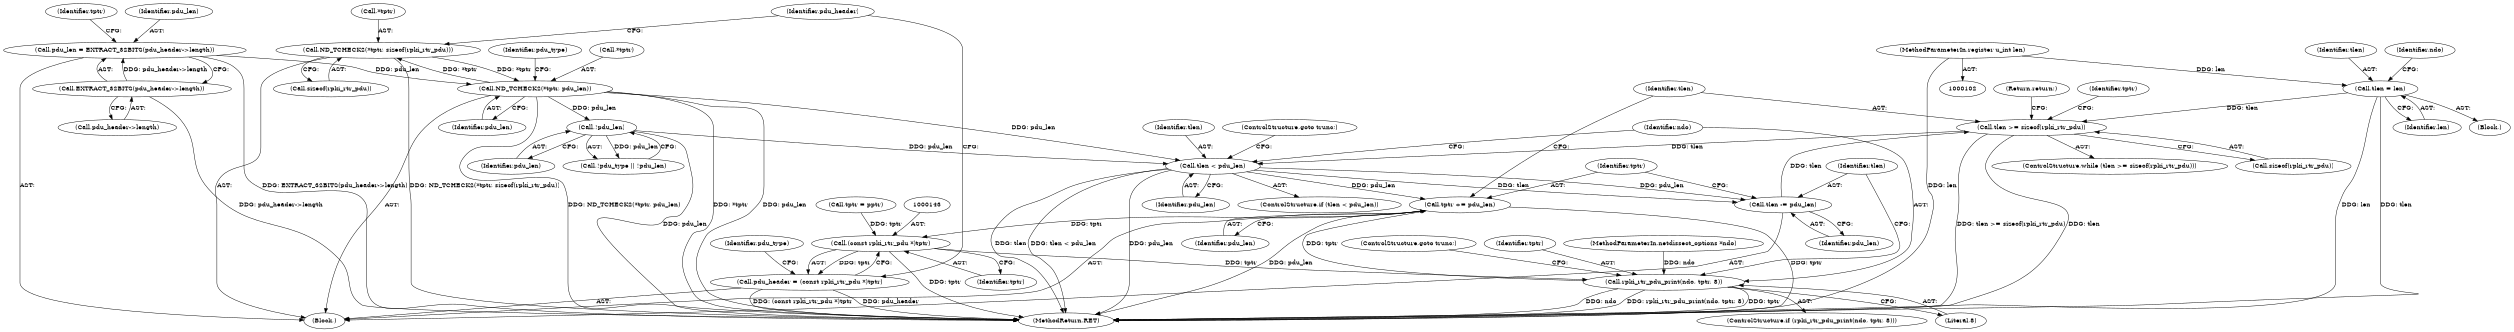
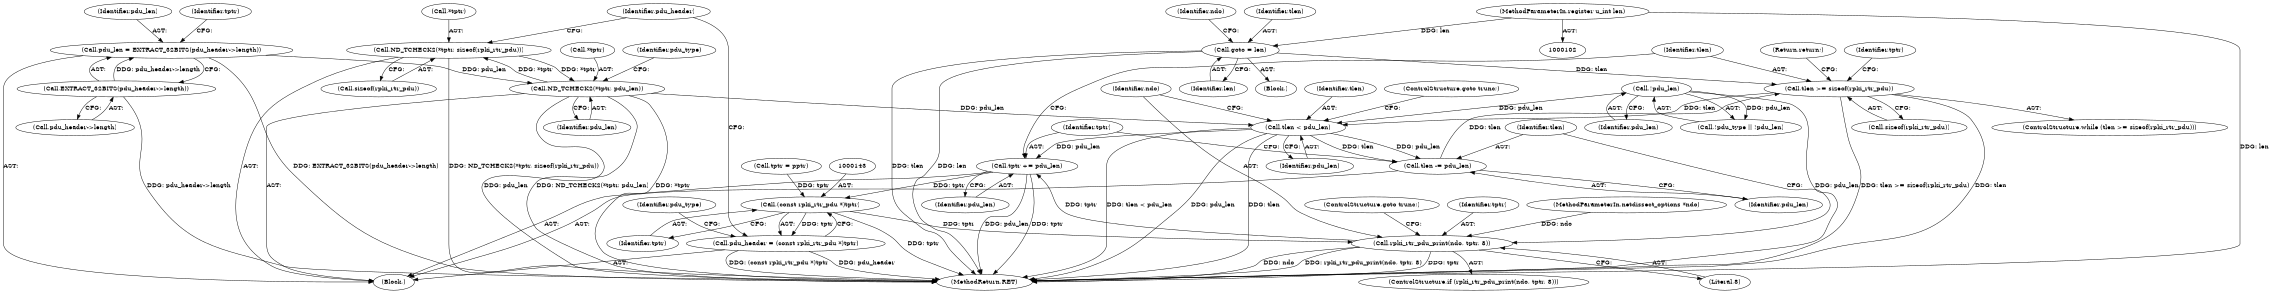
(2380, 89) -> (1240, 50)
(567, 107) -> none
(670, 147) -> (1665, 108)
(1320, 205) -> none
